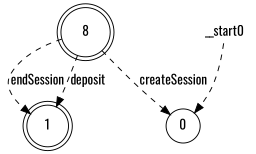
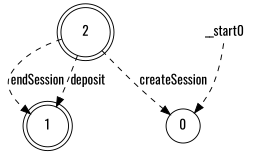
(86, 32) -> (86, 32)
